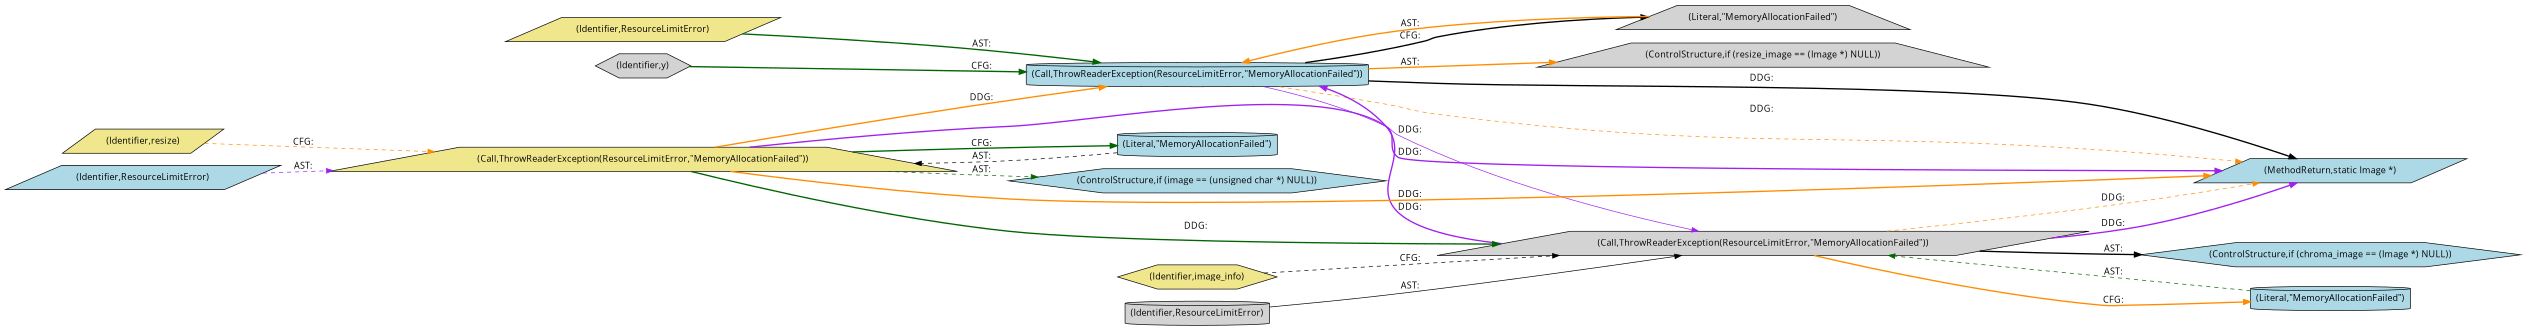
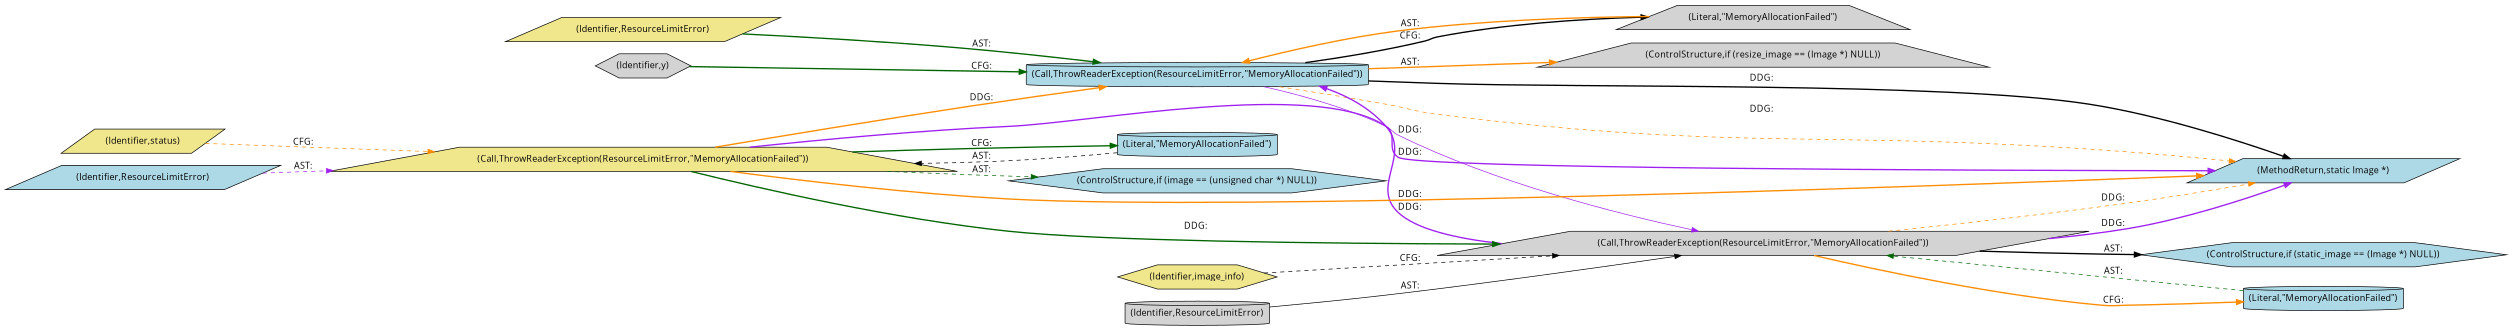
(143, 141) -> (143, 141)
(2331, 255) -> (2323, 255)
